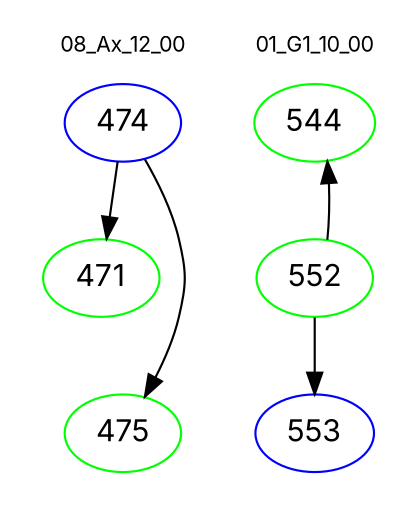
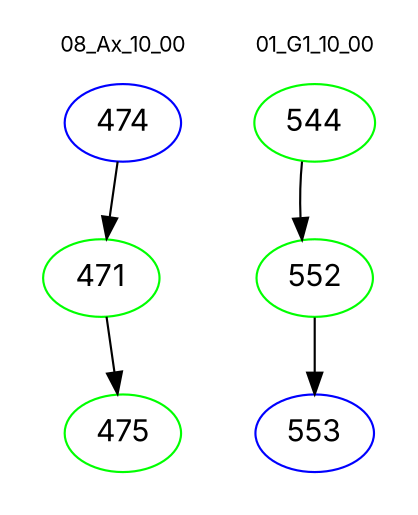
(123, 46) -> (123, 46)
(329, 212) -> (300, 190)
(184, 267) -> (110, 344)
